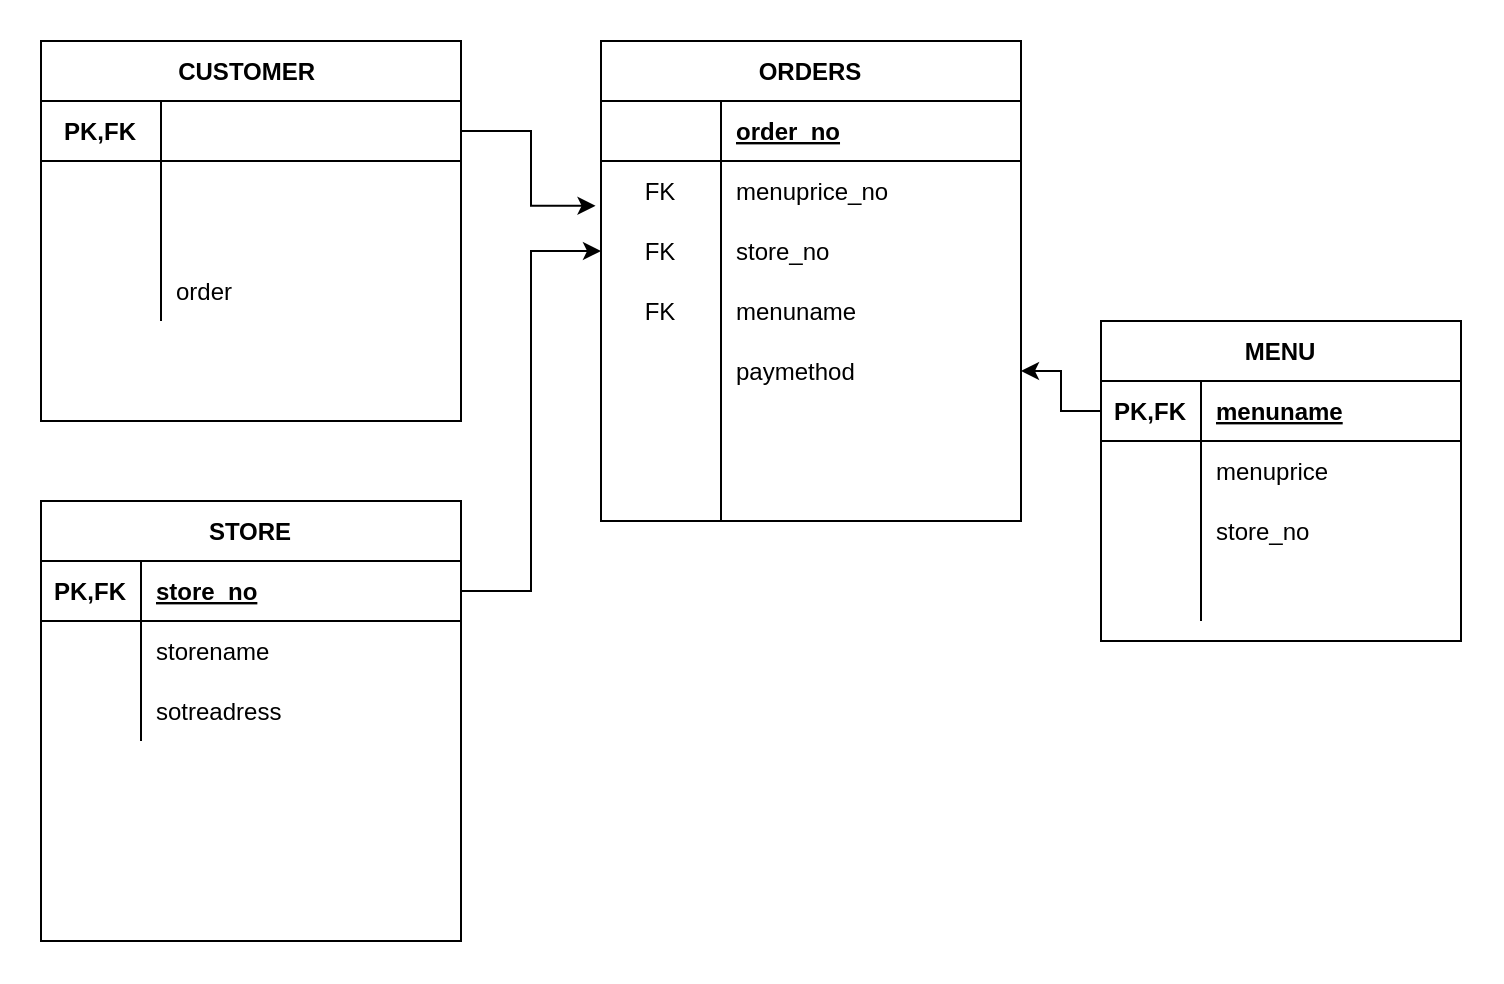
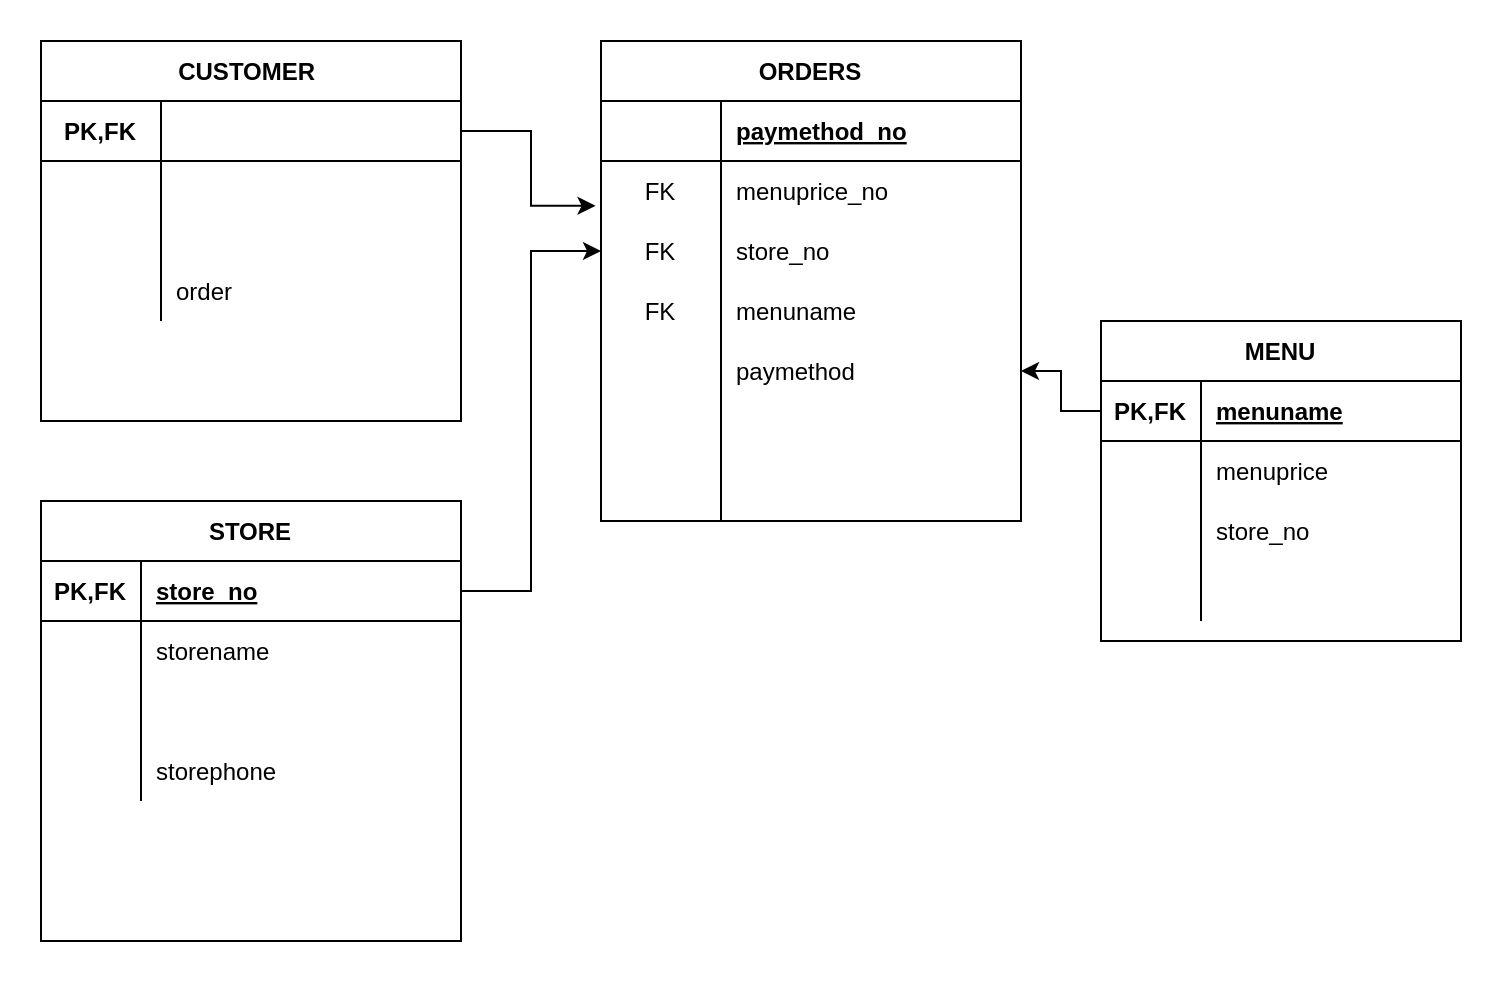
(790, 132) -> (817, 132)
(301, 711) -> none
none -> (301, 771)
